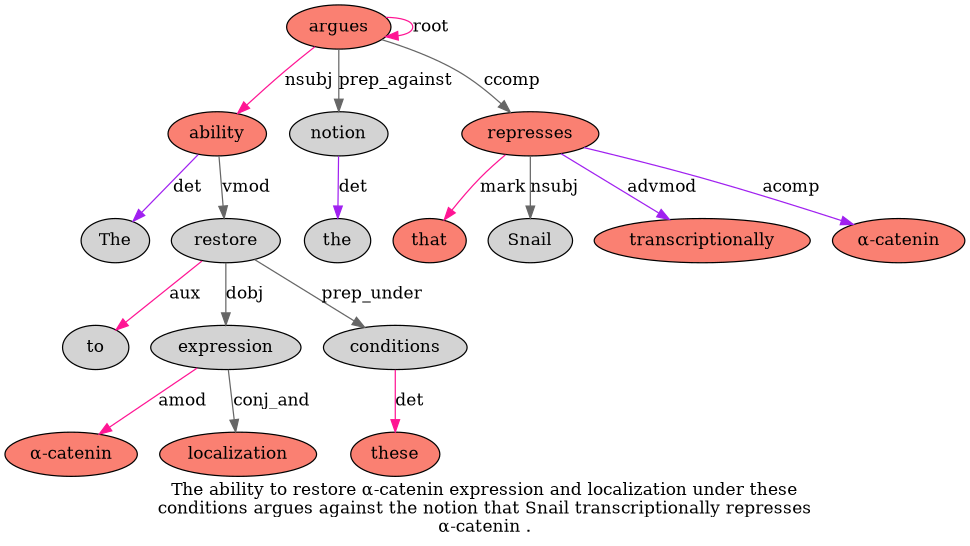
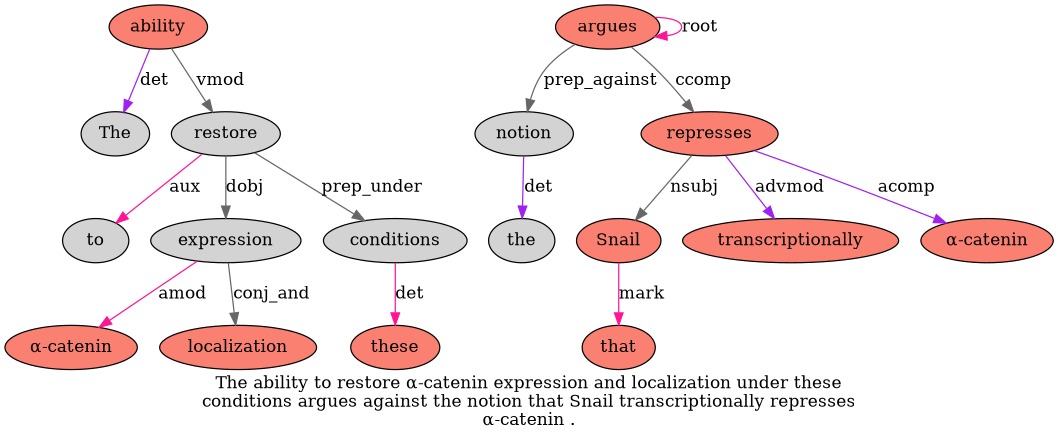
(280, 75) -> none
(477, 181) -> (619, 288)
(530, 241) -> (619, 241)
